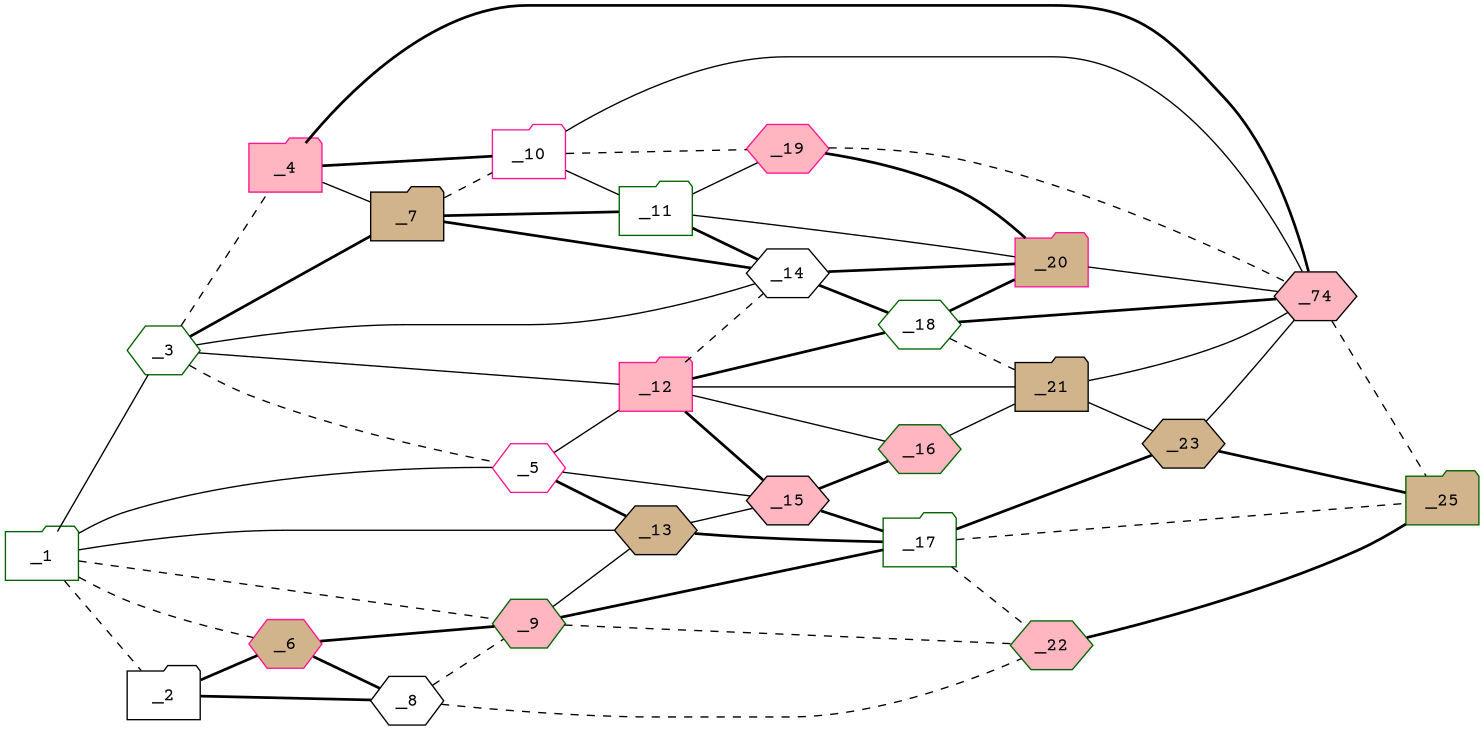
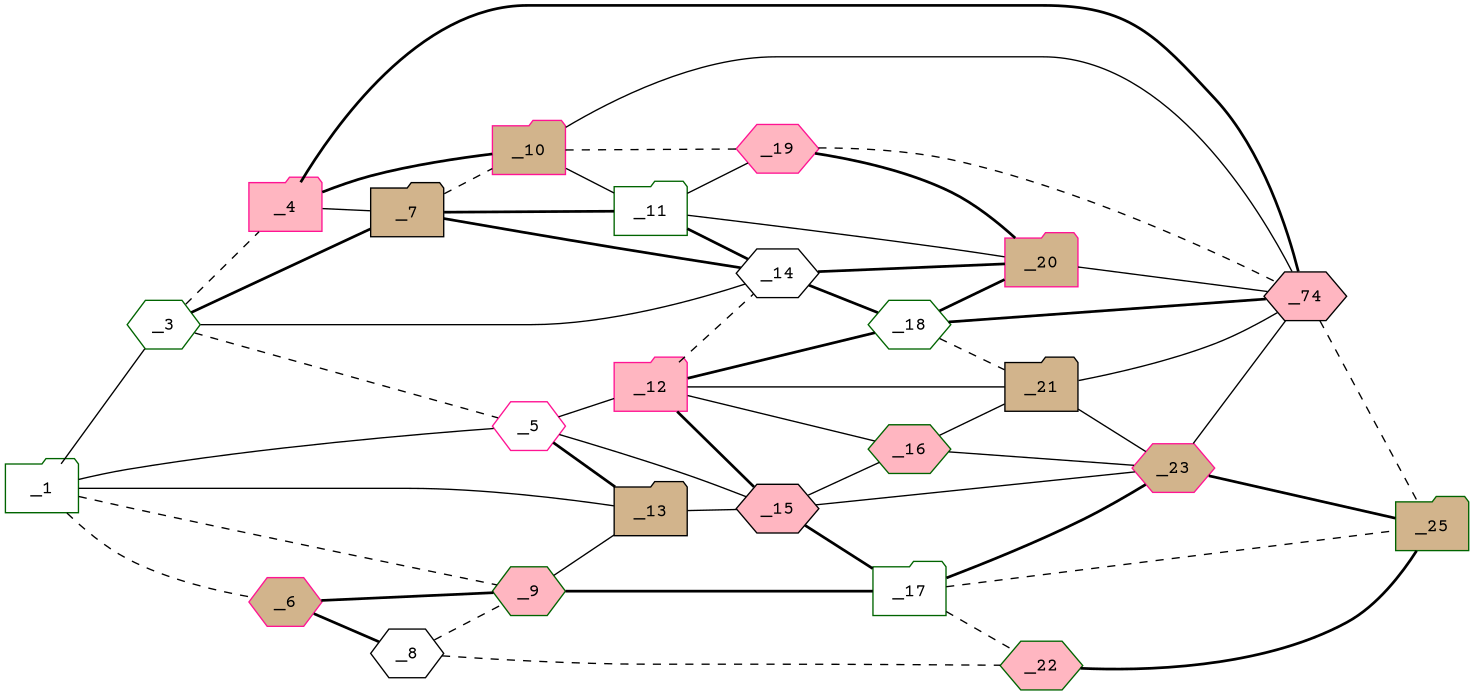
(529, 154) -> (529, 150)
(409, 369) -> none
(1184, 444) -> (1173, 468)
none -> (1041, 459)
(854, 475) -> (844, 479)
none -> (975, 488)
(656, 530) -> (651, 511)
(789, 539) -> none
(788, 634) -> none
(164, 695) -> none
